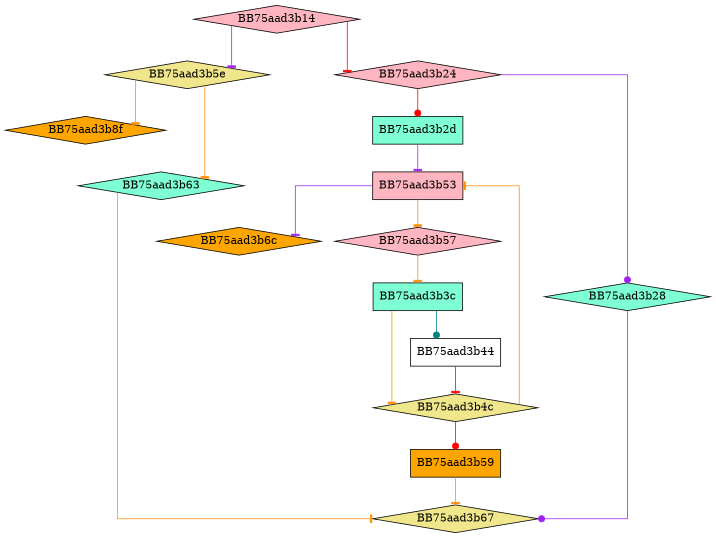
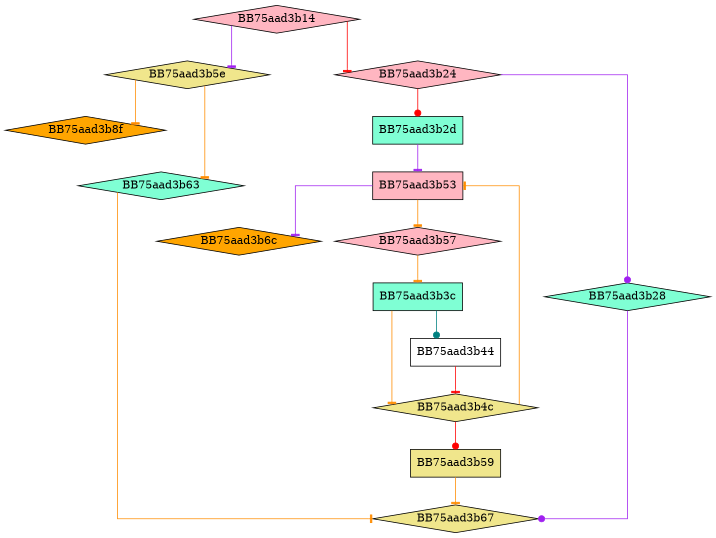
(456, 463) -> (456, 463)
